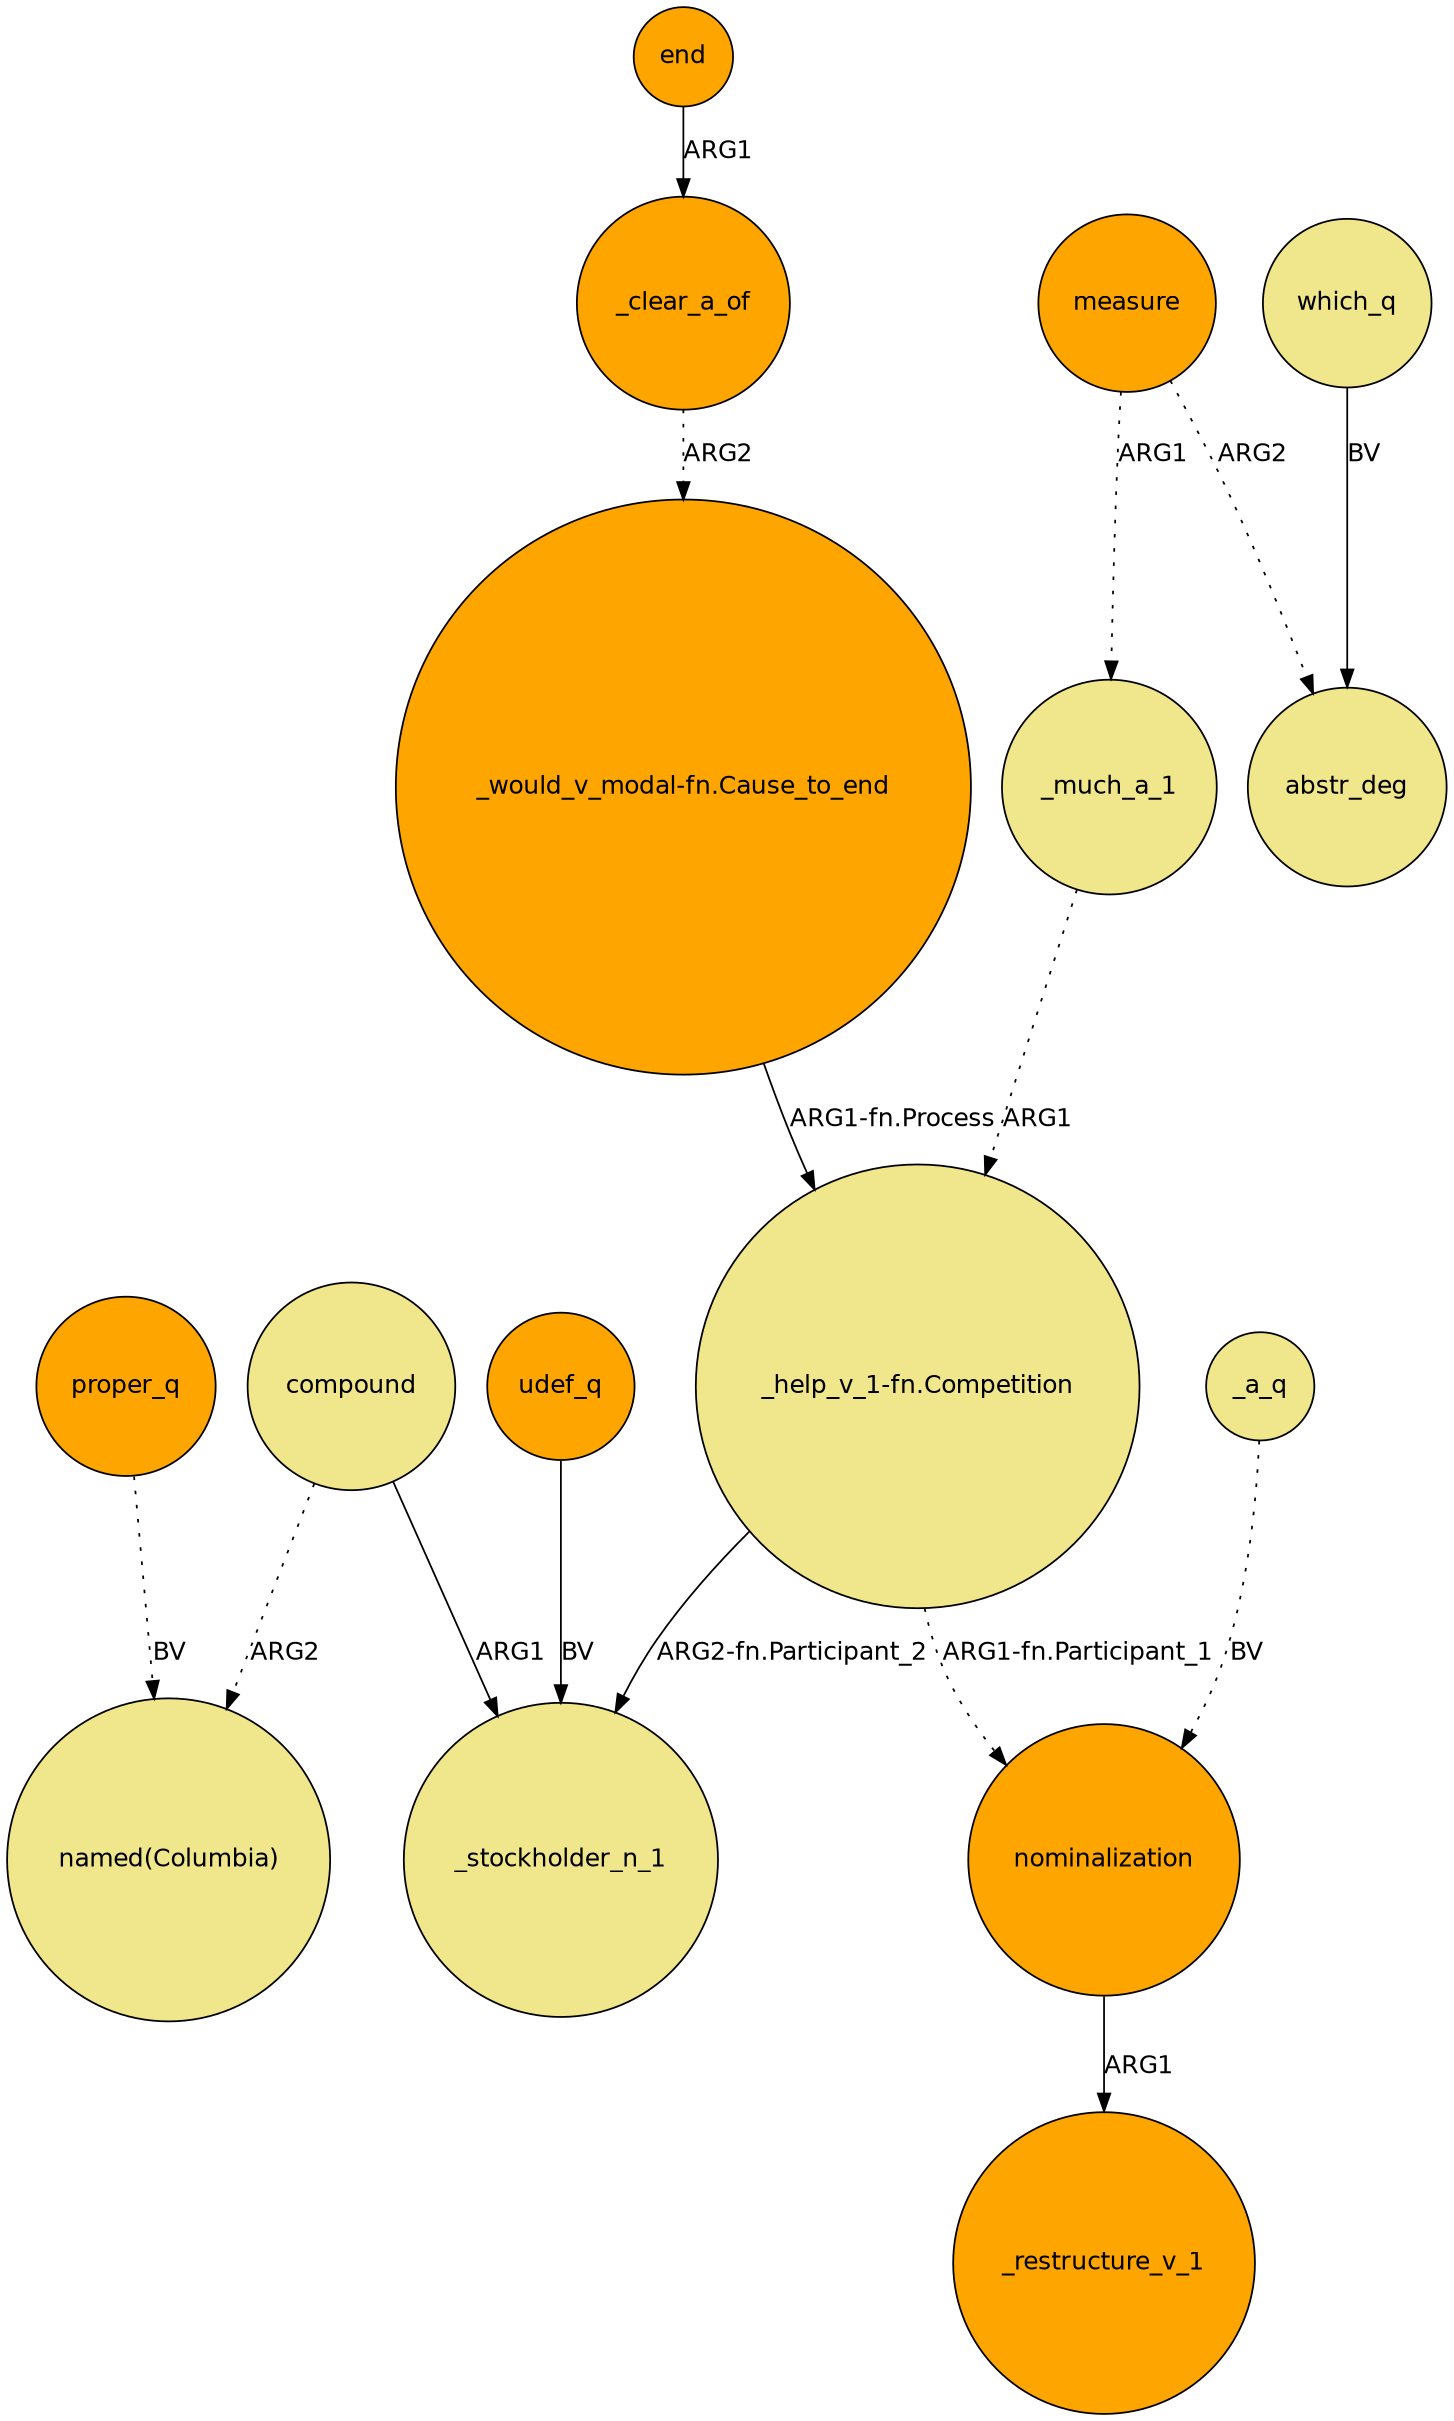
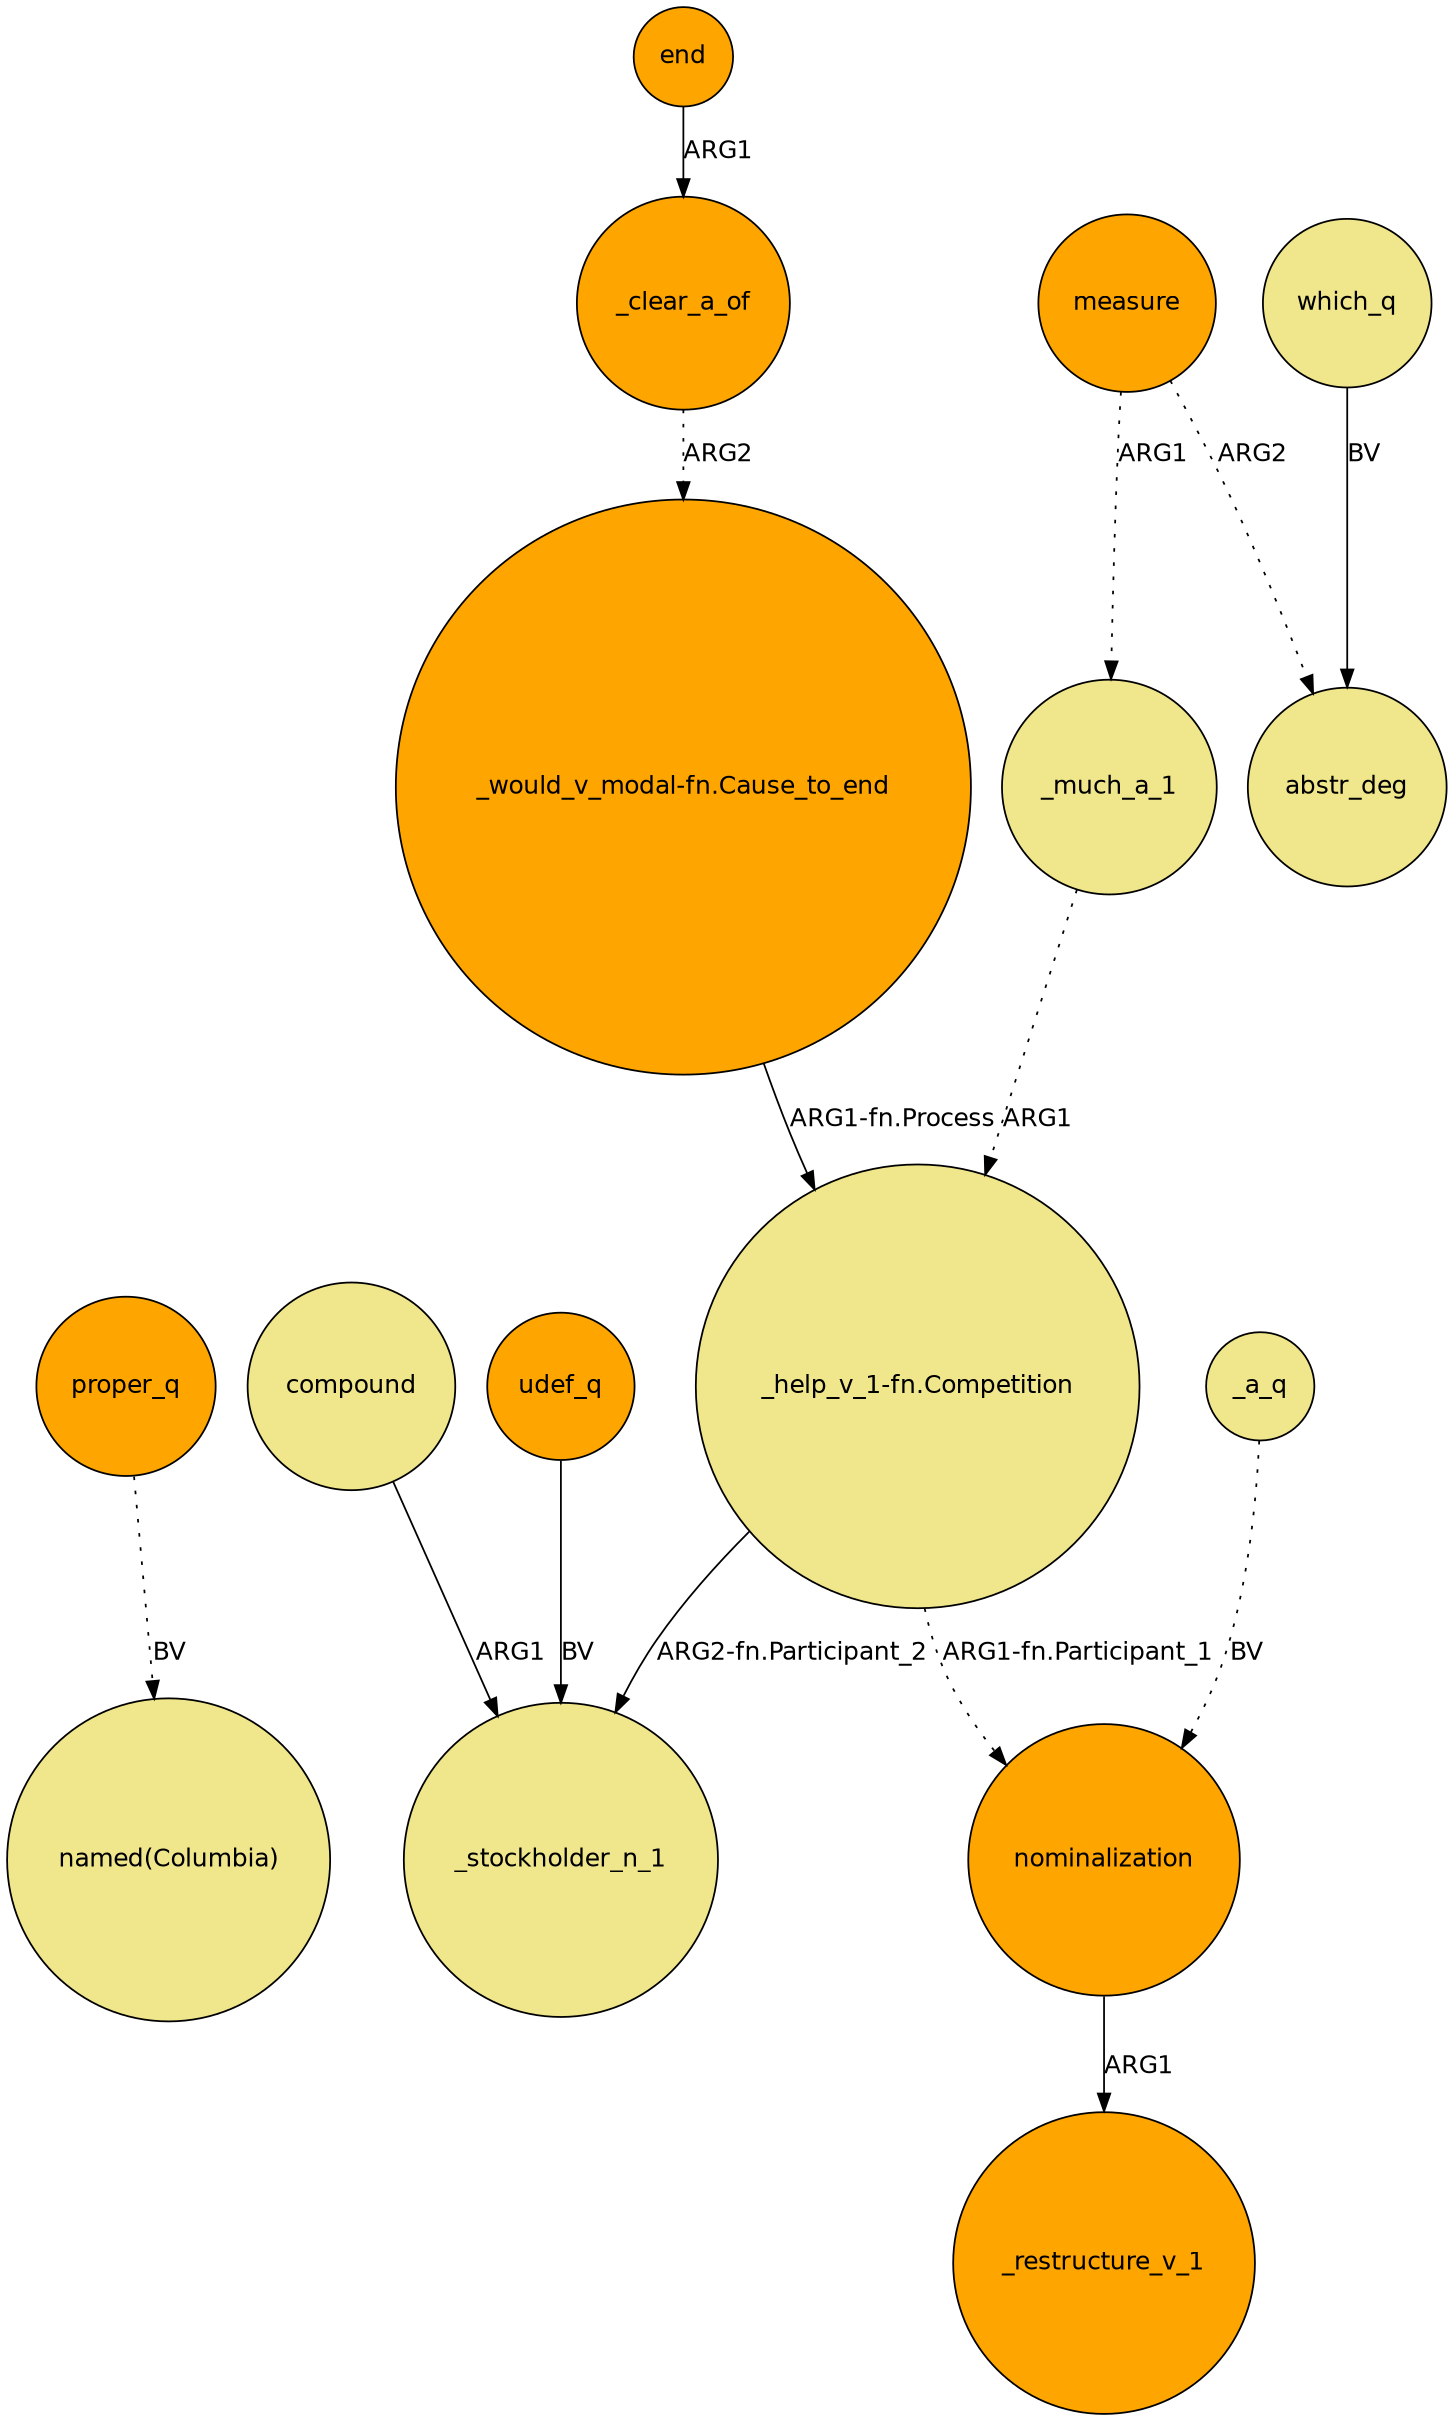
(274, 1588) -> none
